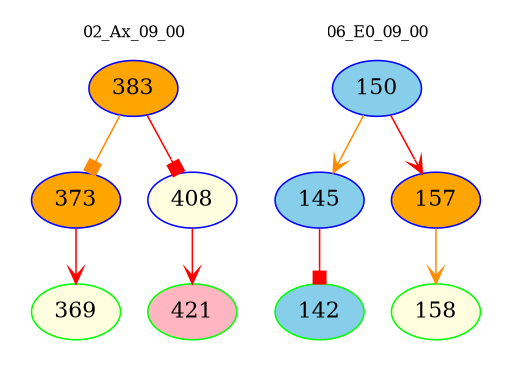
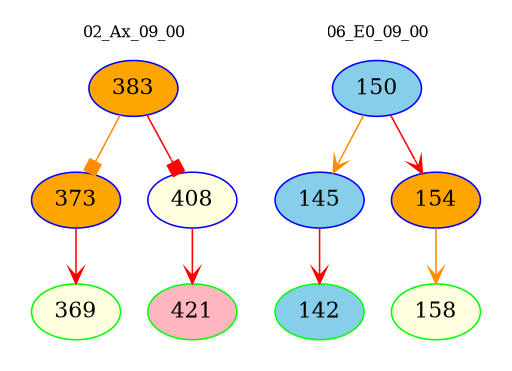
(436, 200) -> (436, 200)
(320, 248) -> (320, 248)
